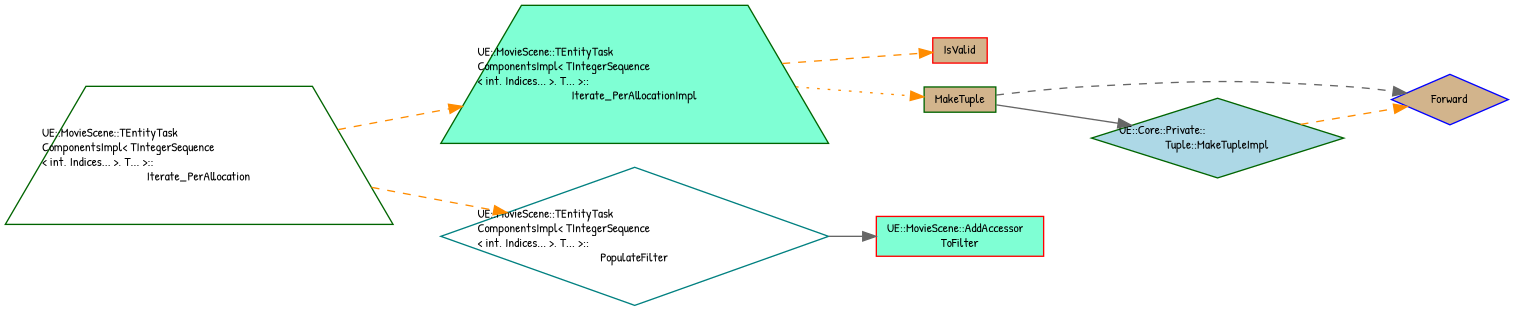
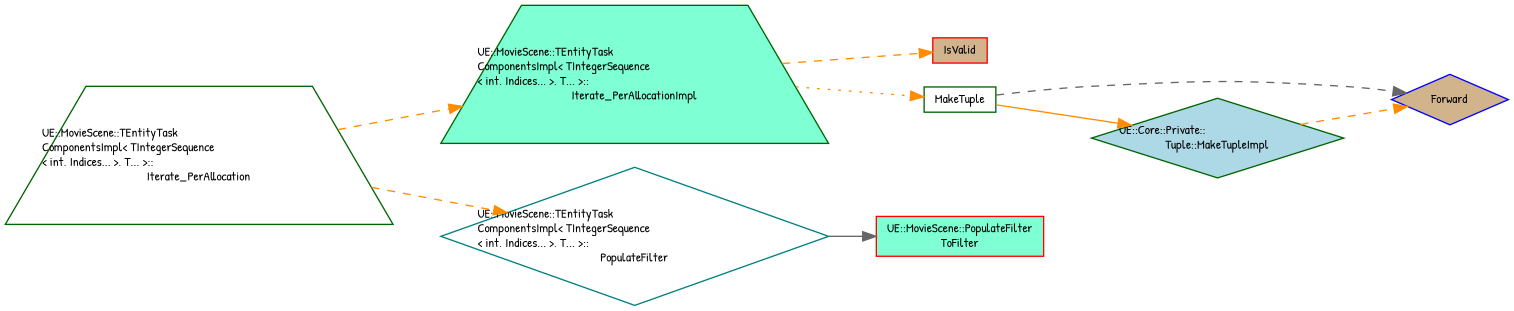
(960, 100) -> (960, 100)
(1057, 114) -> (1057, 114)
(960, 236) -> (960, 236)
